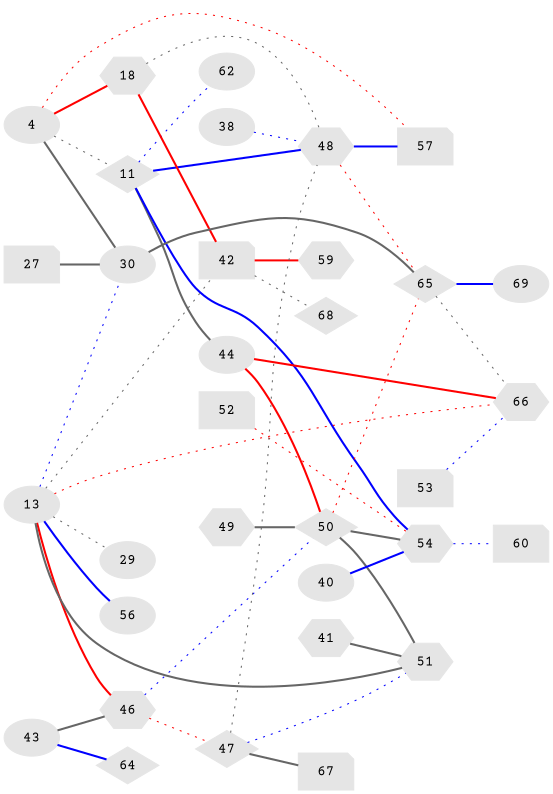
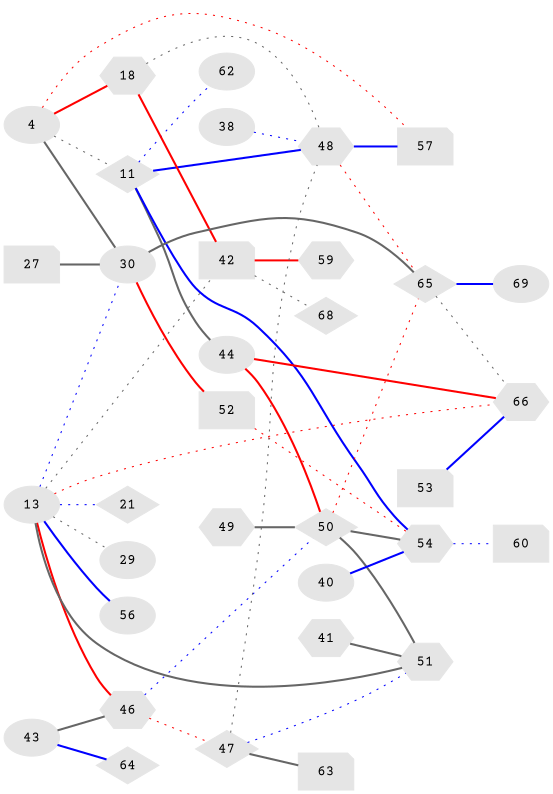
none -> (170, 345)
(475, 443) -> (475, 443)
none -> (128, 505)
(326, 772) -> (326, 772)
